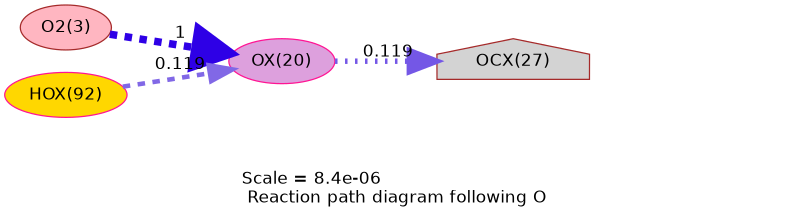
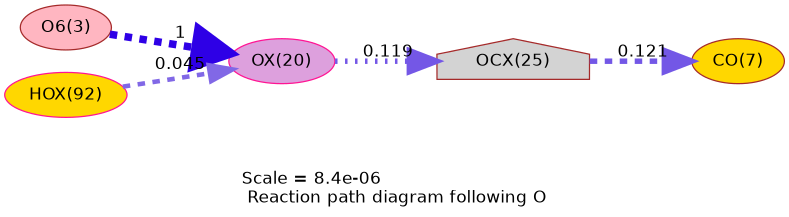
(66, 27) -> (66, 27)
(513, 61) -> (513, 61)
none -> (738, 61)
(178, 64) -> (178, 64)
